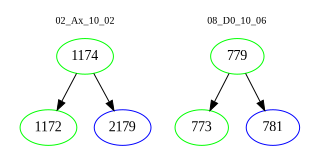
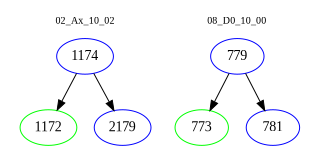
(237, 21) -> (237, 21)
(85, 56) -> (85, 56)
(237, 56) -> (237, 56)
